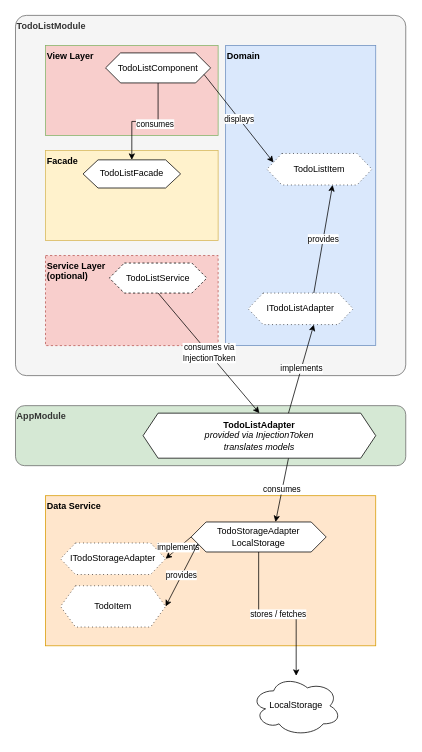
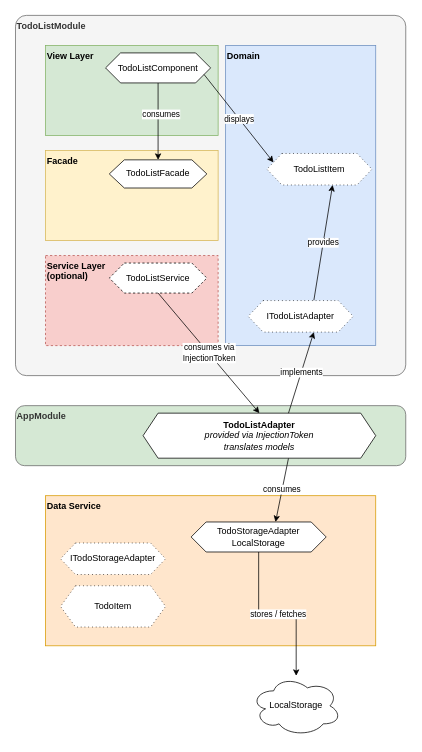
(132, 90) -> (132, 90)
(132, 174) -> (158, 174)
(300, 309) -> (300, 316)
(180, 546) -> none
(183, 572) -> none
